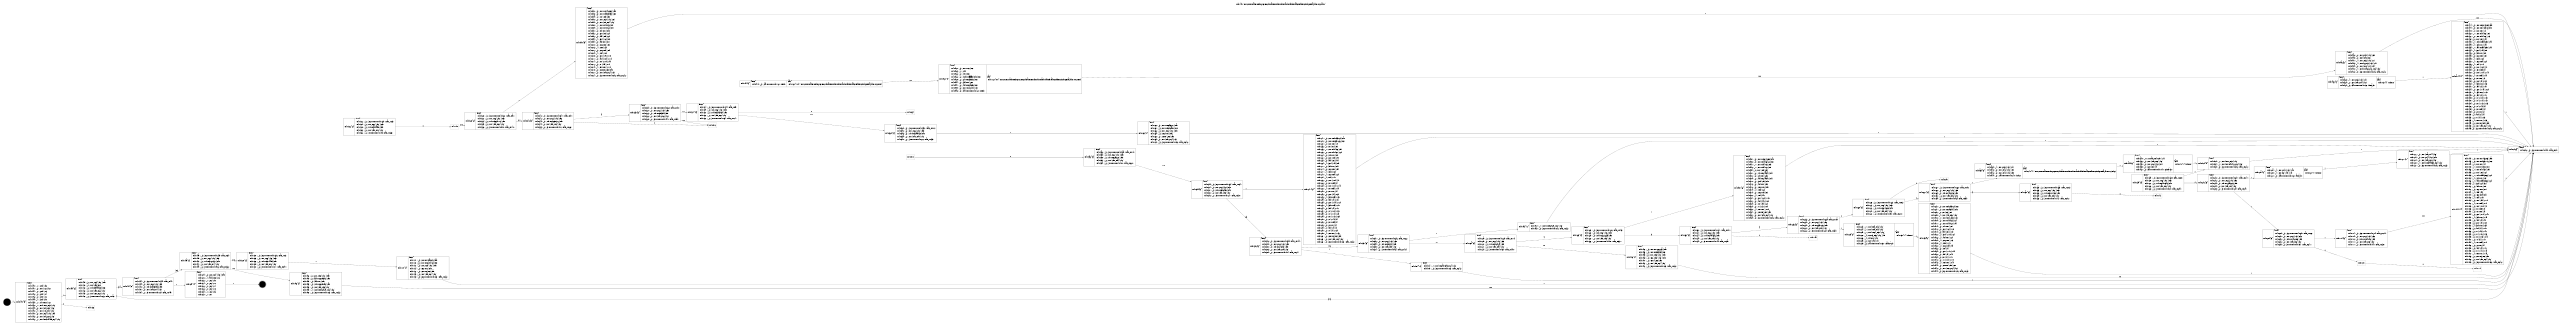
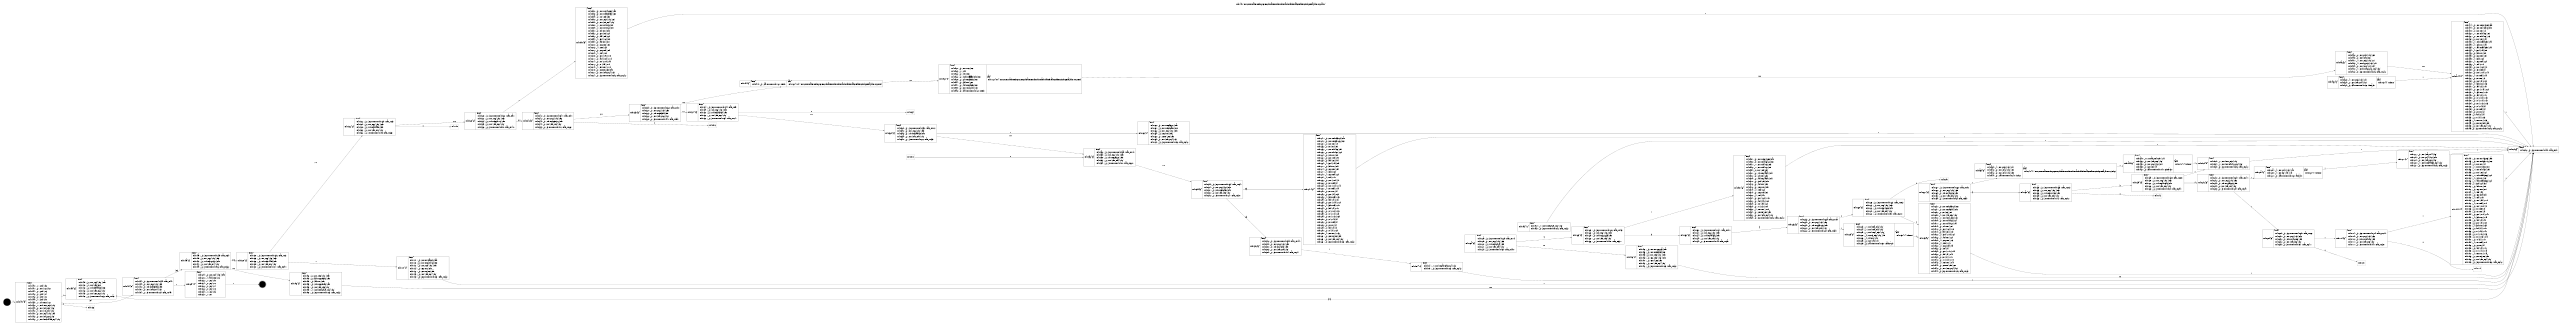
(2503, 21) -> (2419, 70)
(601, 115) -> (601, 115)
(694, 123) -> (730, 94)
(461, 126) -> (429, 124)
none -> (1010, 145)
none -> (2101, 188)
(1246, 189) -> (1246, 189)
none -> (316, 194)
(1911, 200) -> (1909, 220)
(2423, 216) -> (2423, 216)
(1813, 238) -> none
(1383, 244) -> none
(2419, 266) -> (2431, 253)
(119, 288) -> (97, 303)
